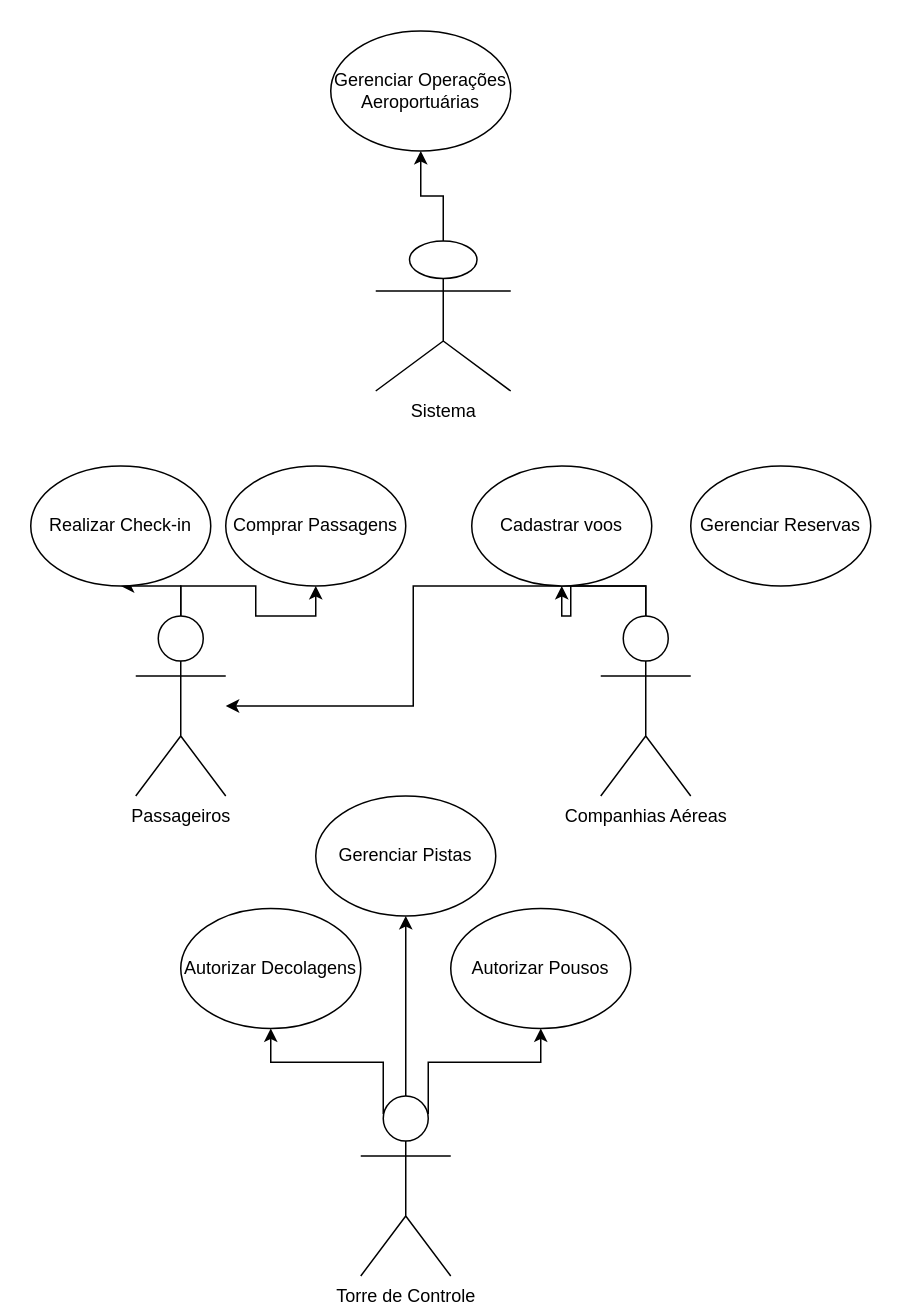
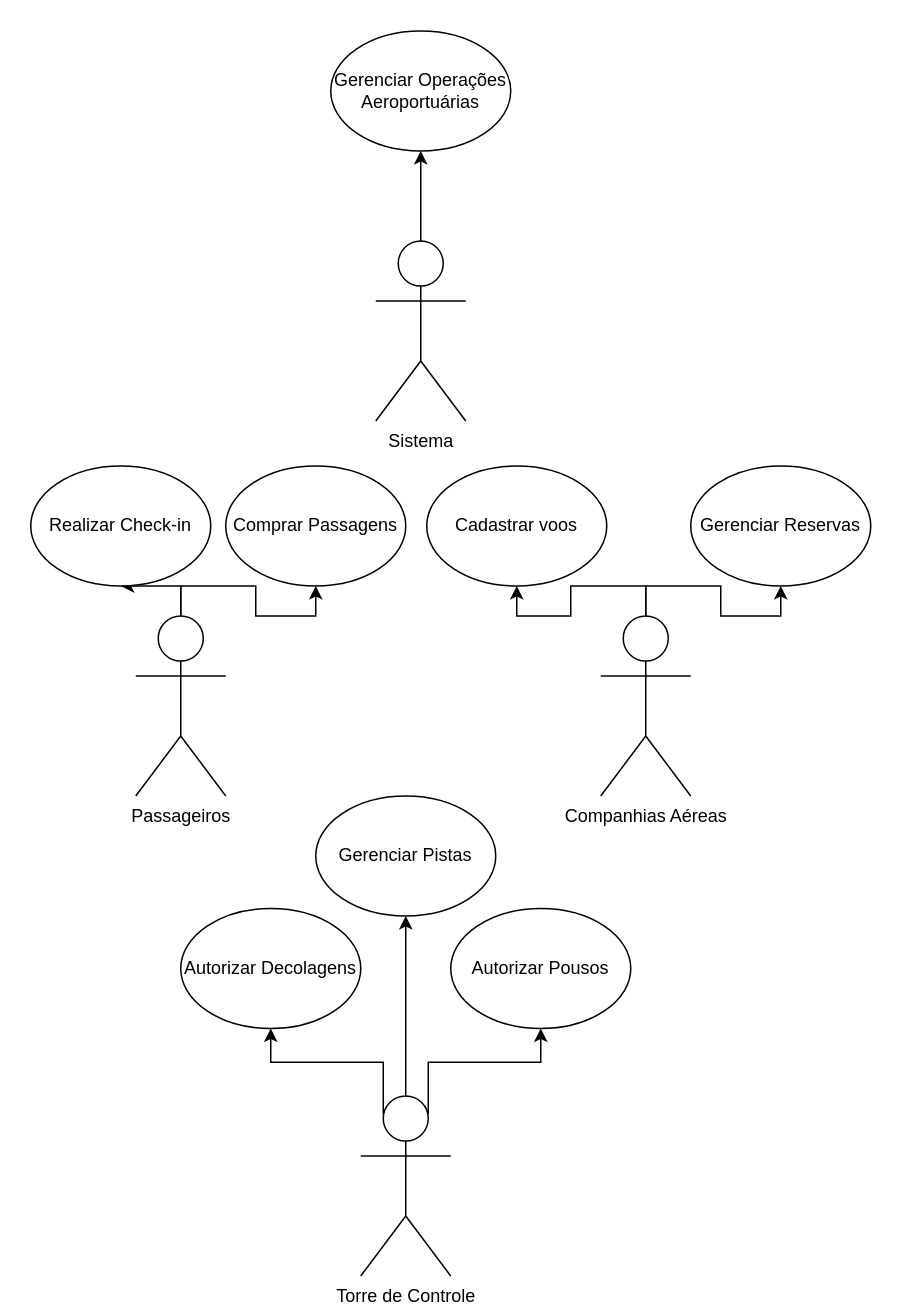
(443, 316) -> (421, 331)
(562, 526) -> (517, 526)
(413, 657) -> (721, 604)
